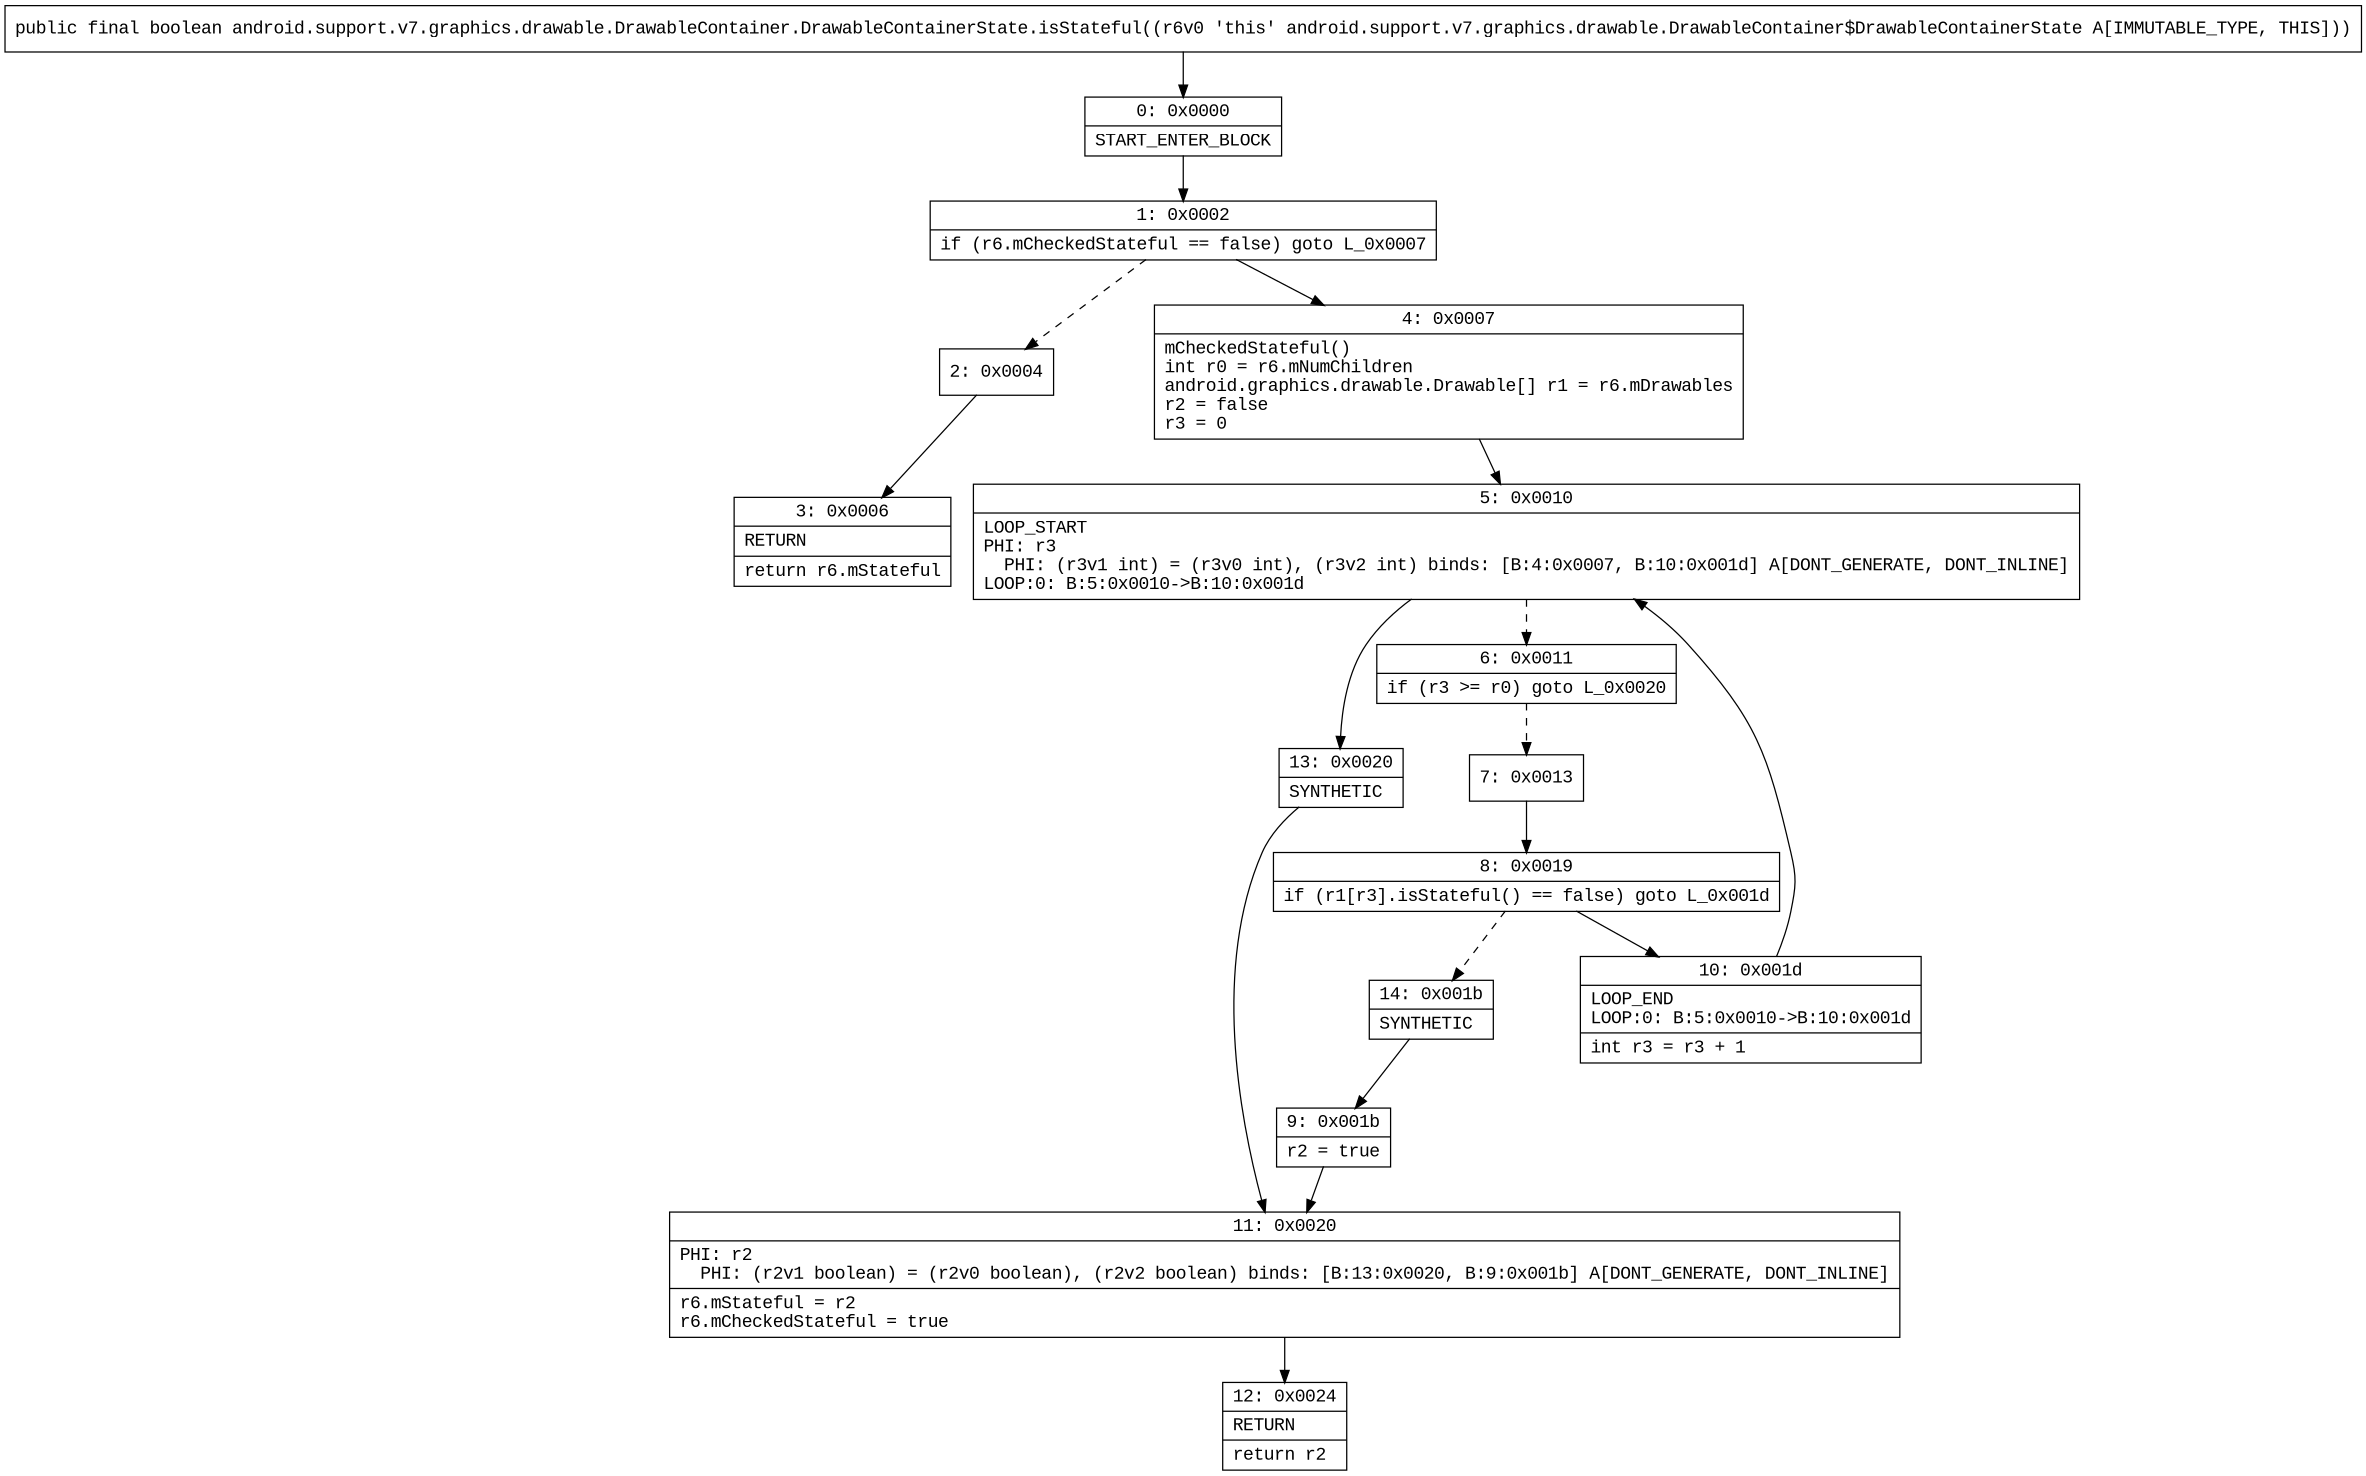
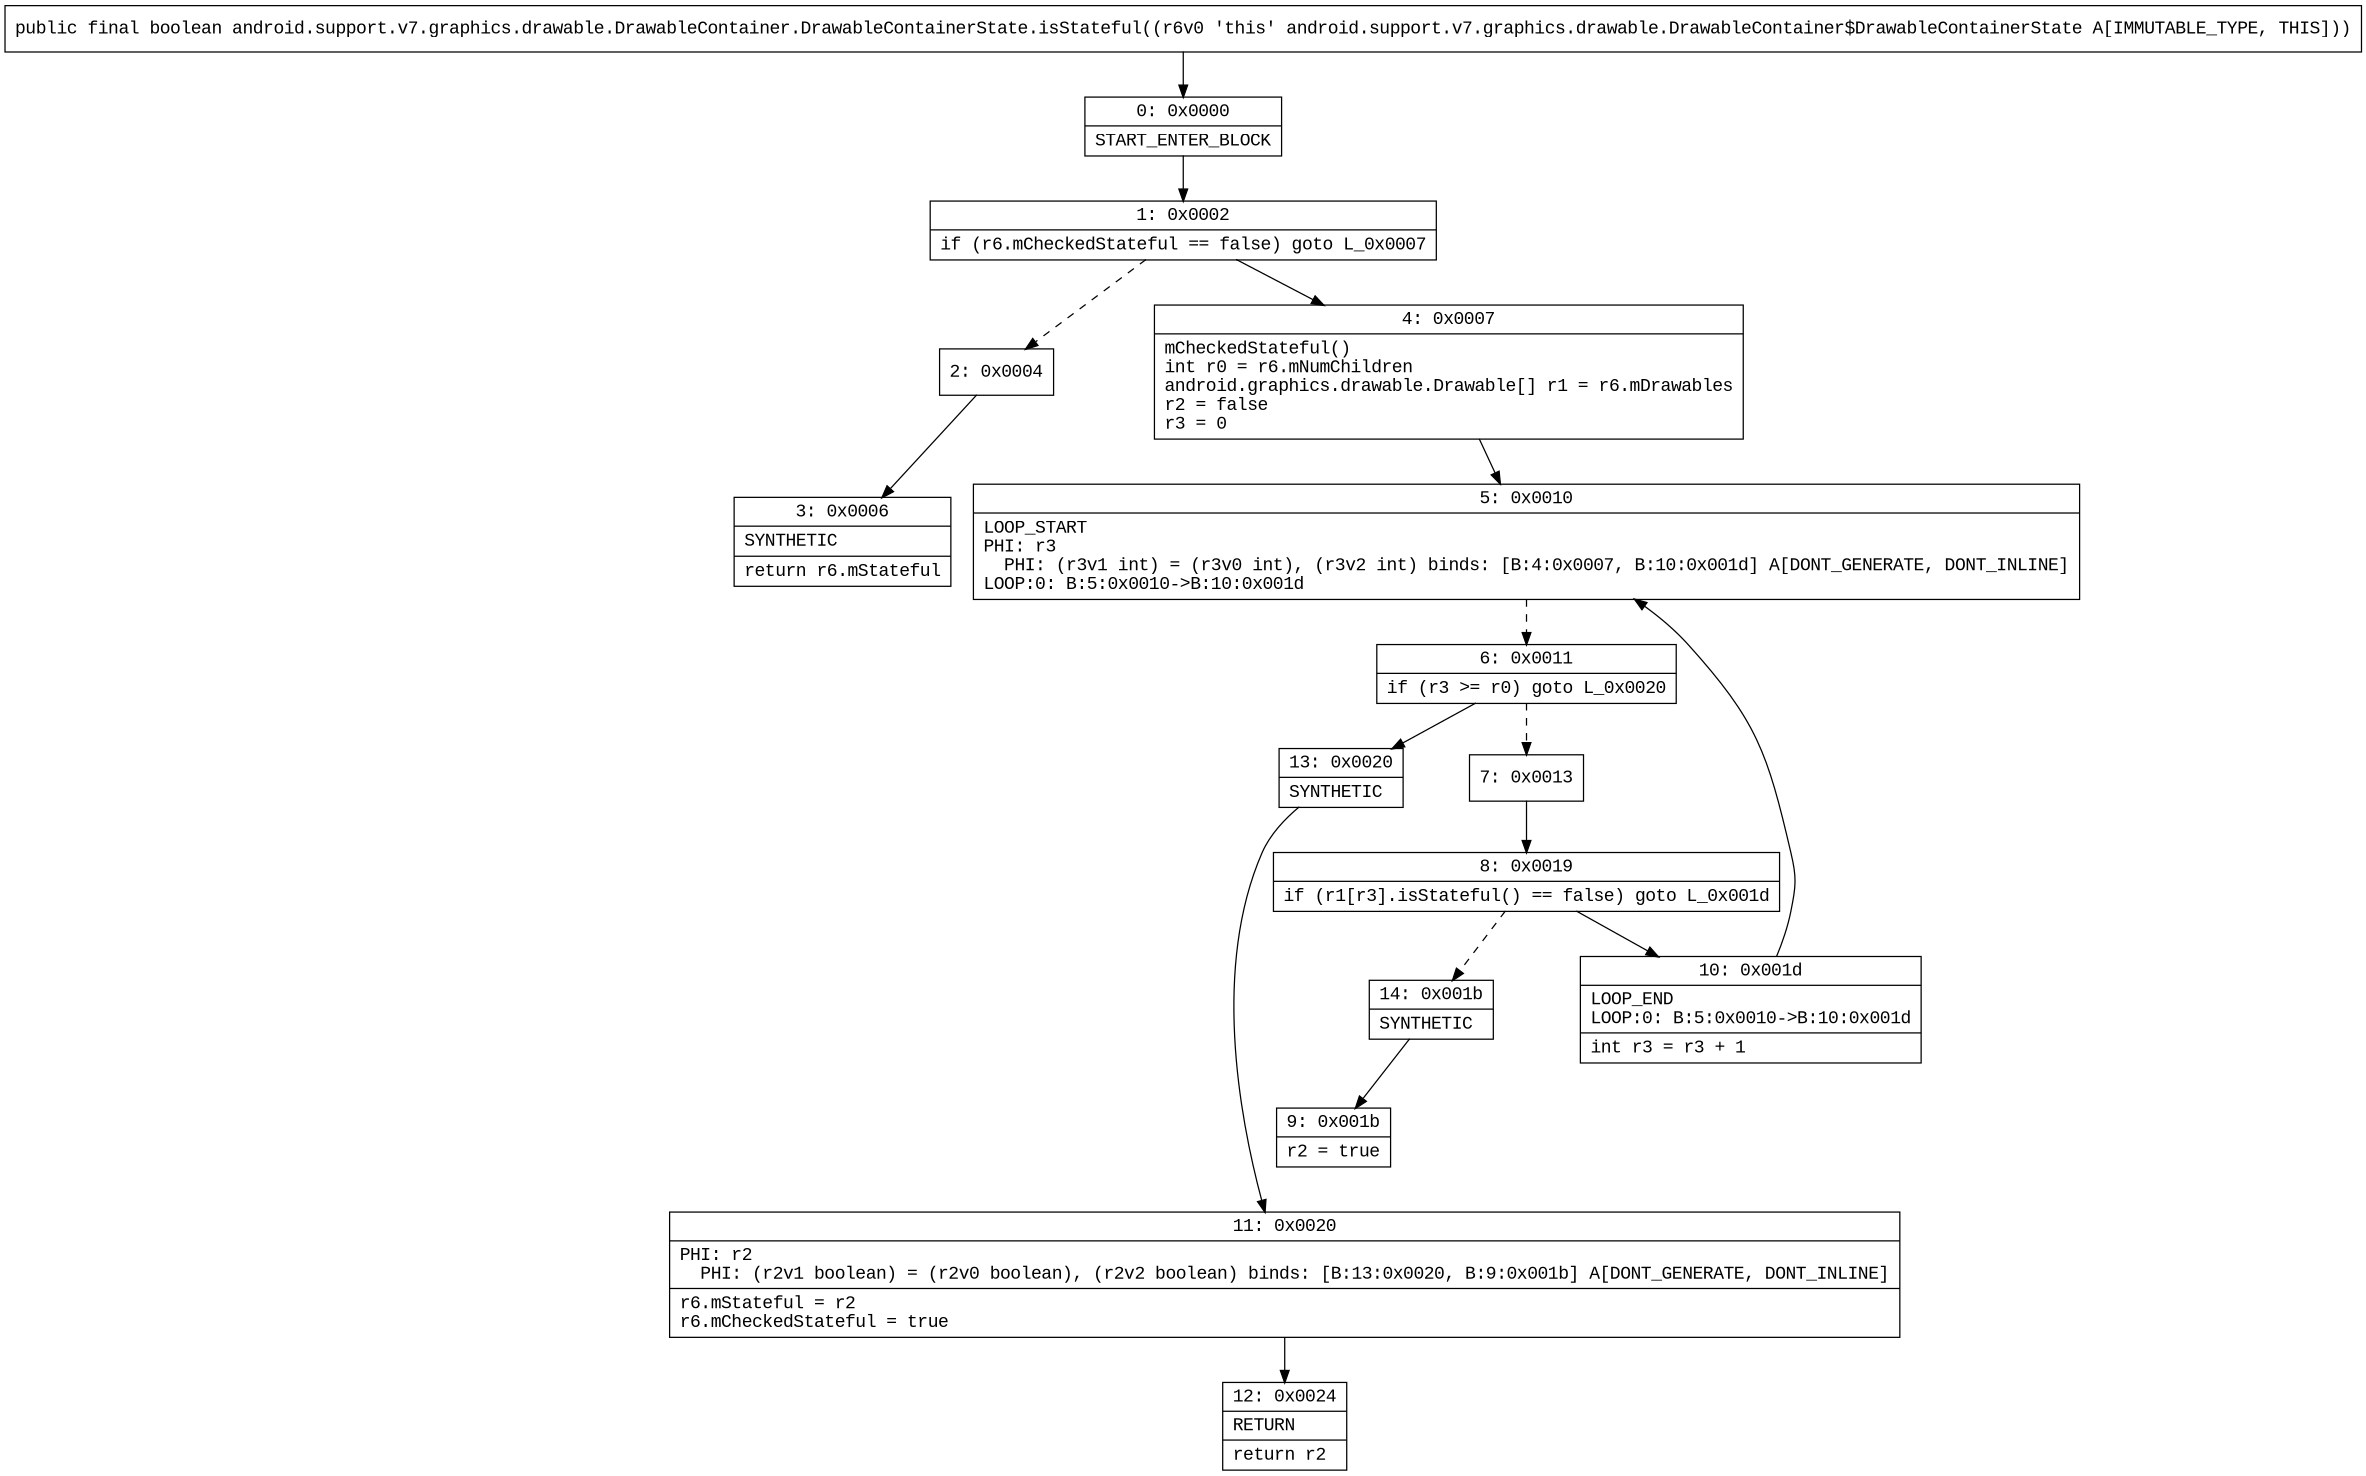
(775, 541) -> (791, 541)
(1358, 658) -> (1439, 723)
(1317, 1183) -> none
